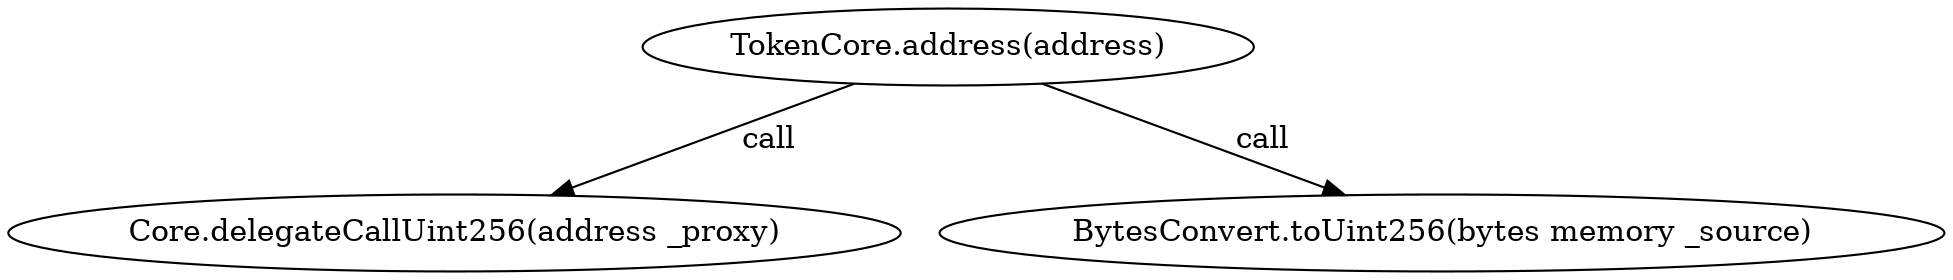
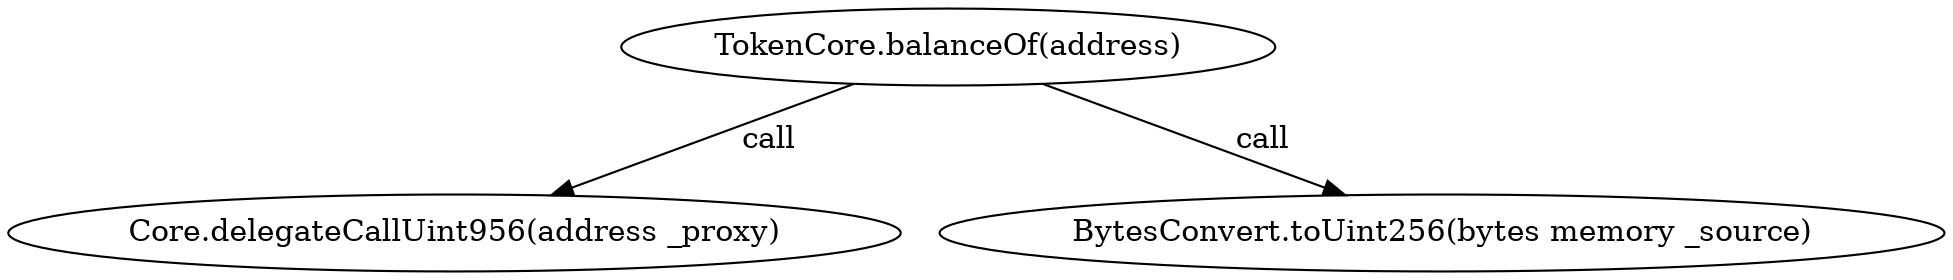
(948, 47) -> (948, 47)
(454, 233) -> (454, 233)
